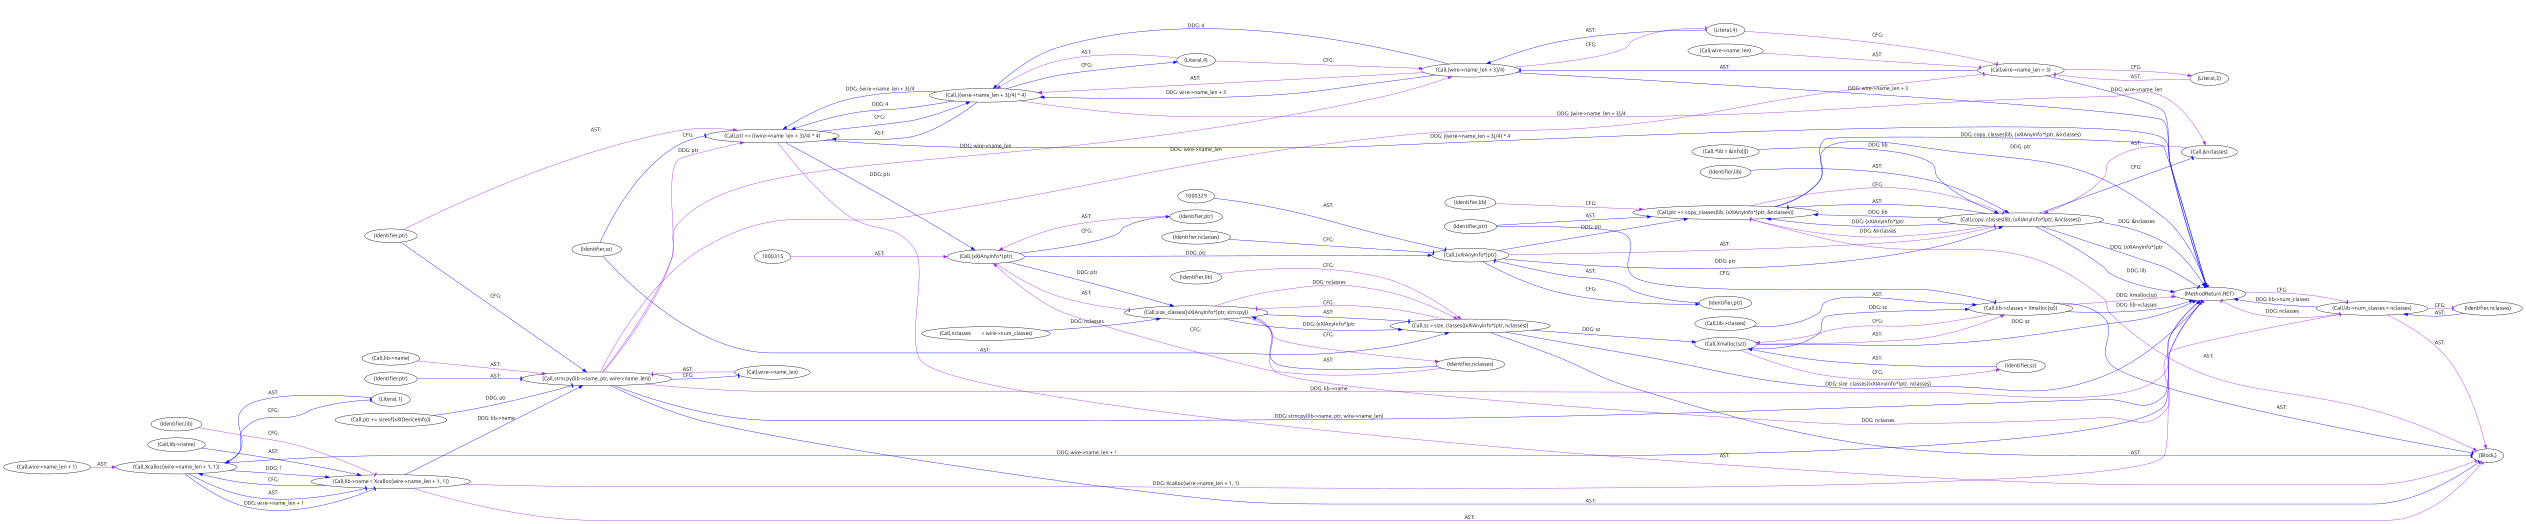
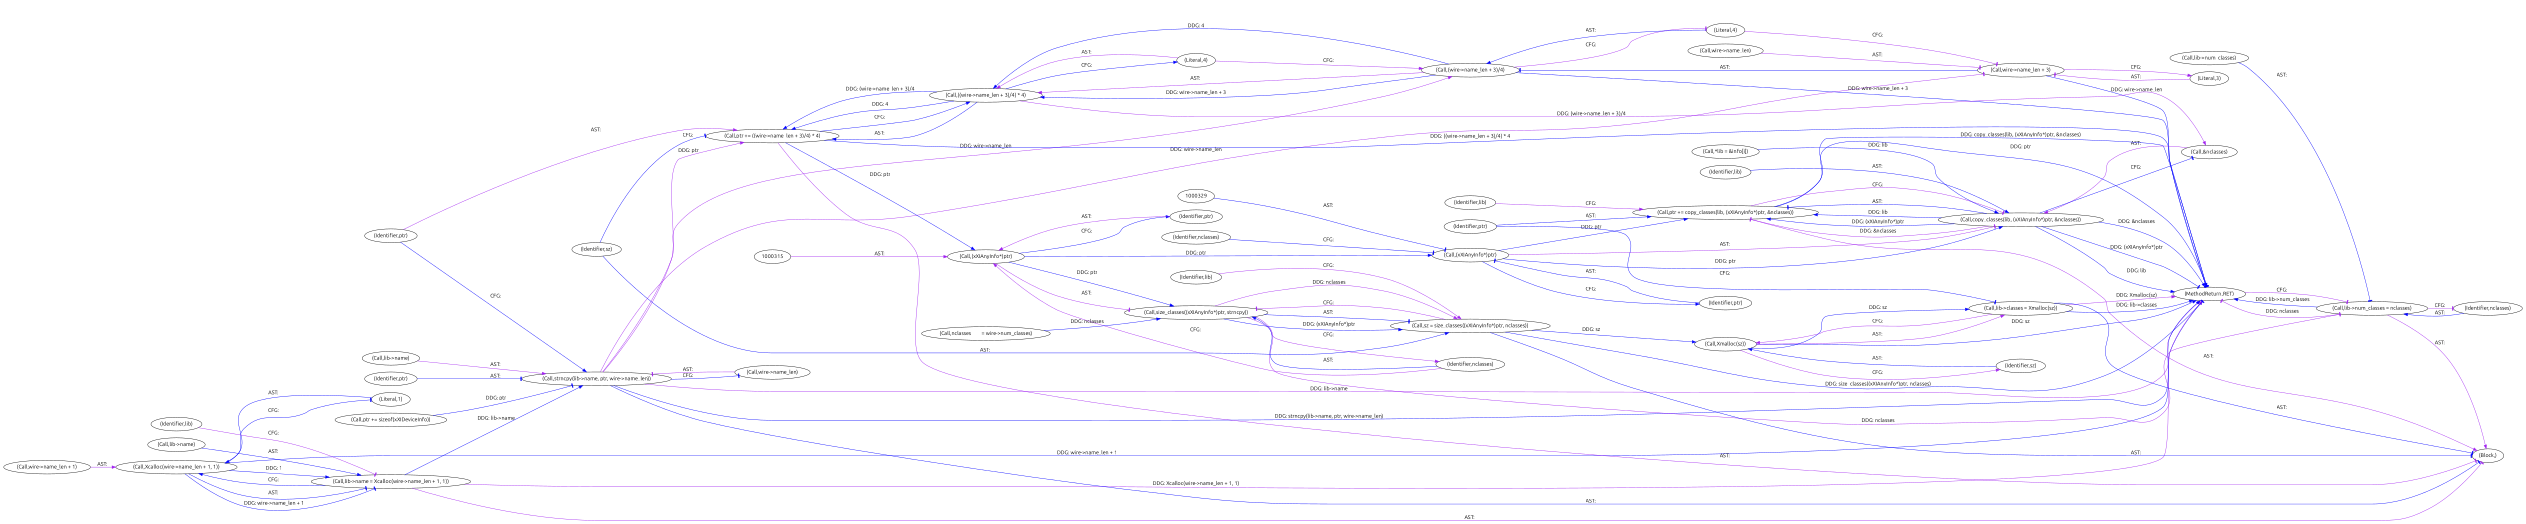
none -> (2209, 58)
(1726, 324) -> none
